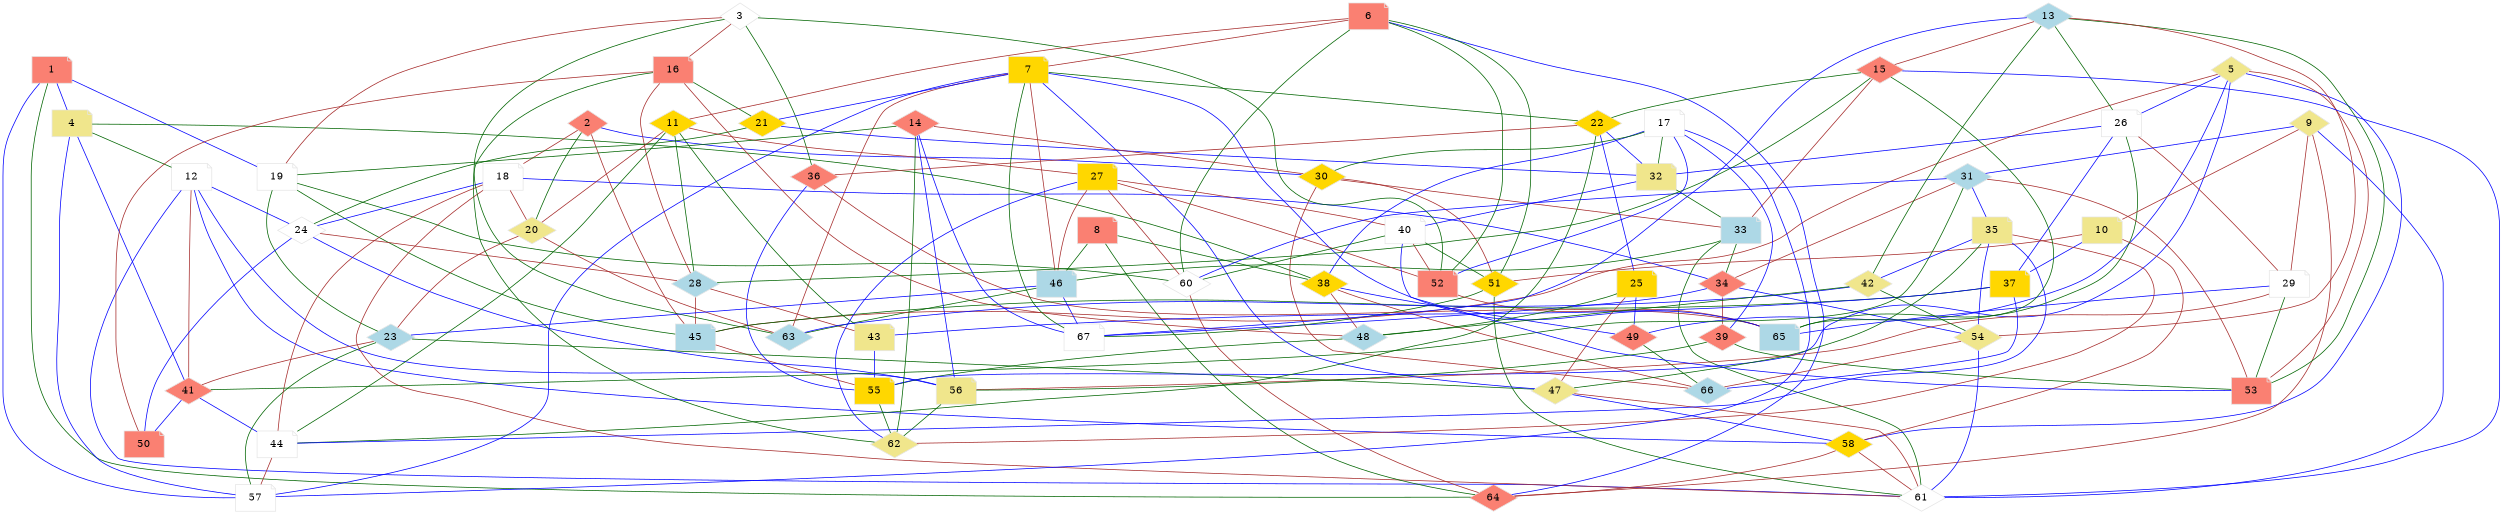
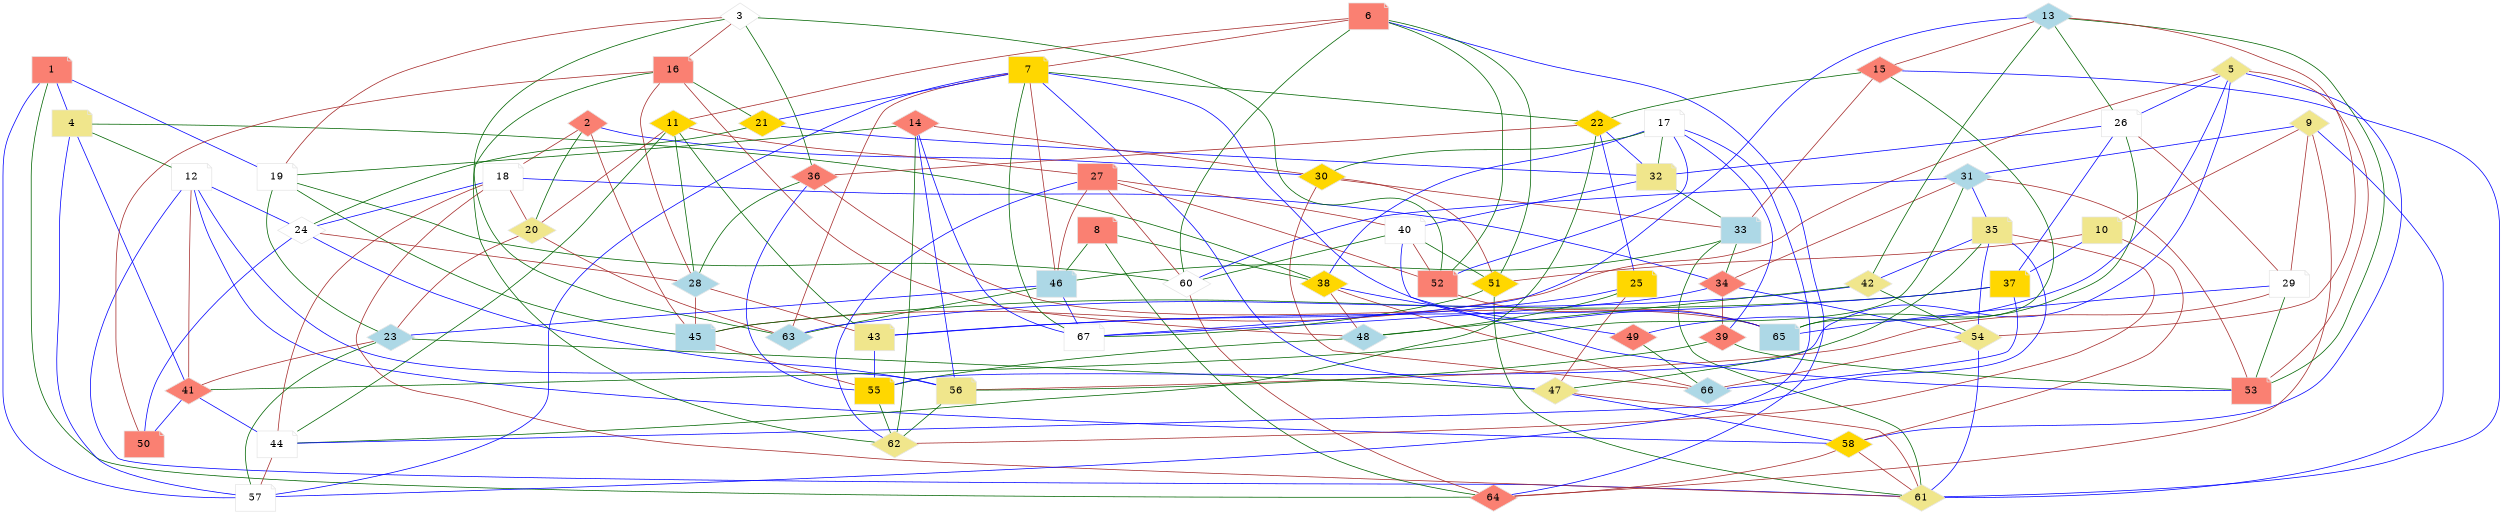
(1097, 177) -> (1097, 177)
(1372, 250) -> (735, 217)
(1635, 317) -> (1256, 318)
(1922, 498) -> (1922, 498)
